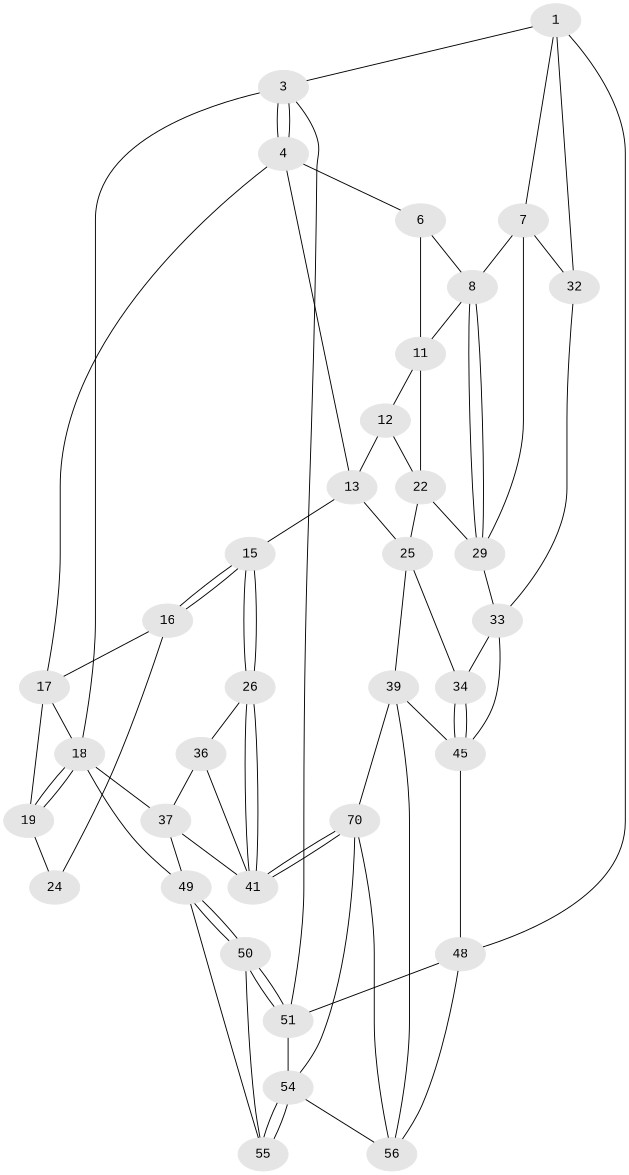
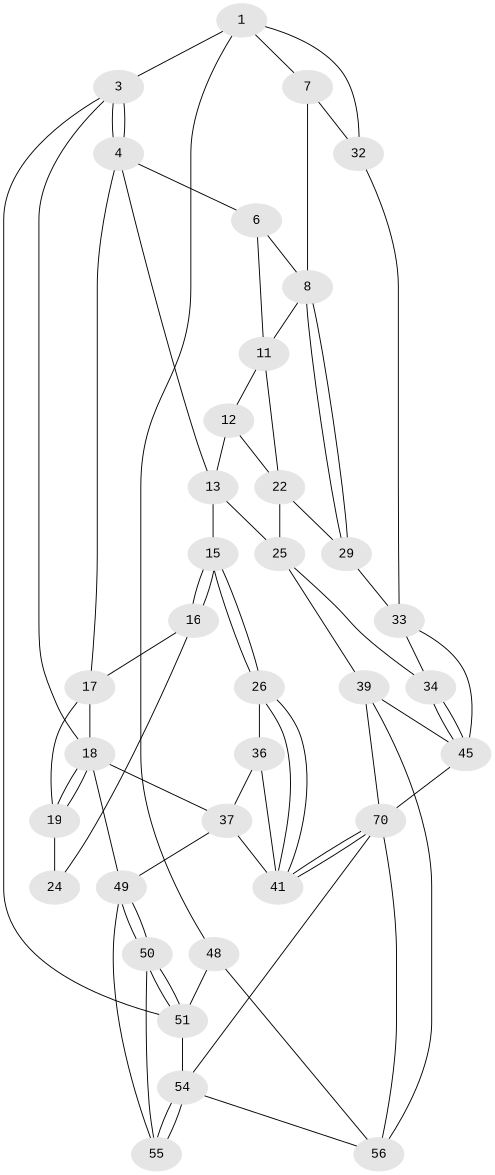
(523, 391) -> none
(460, 854) -> (423, 787)
